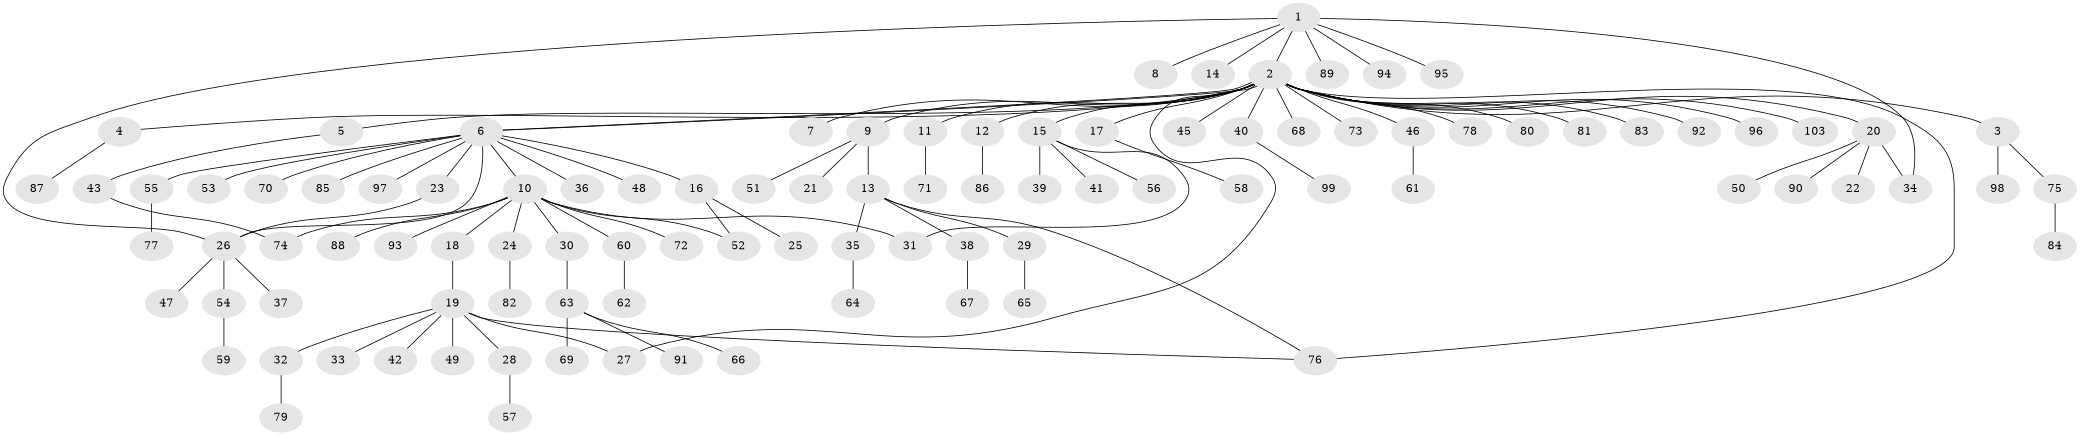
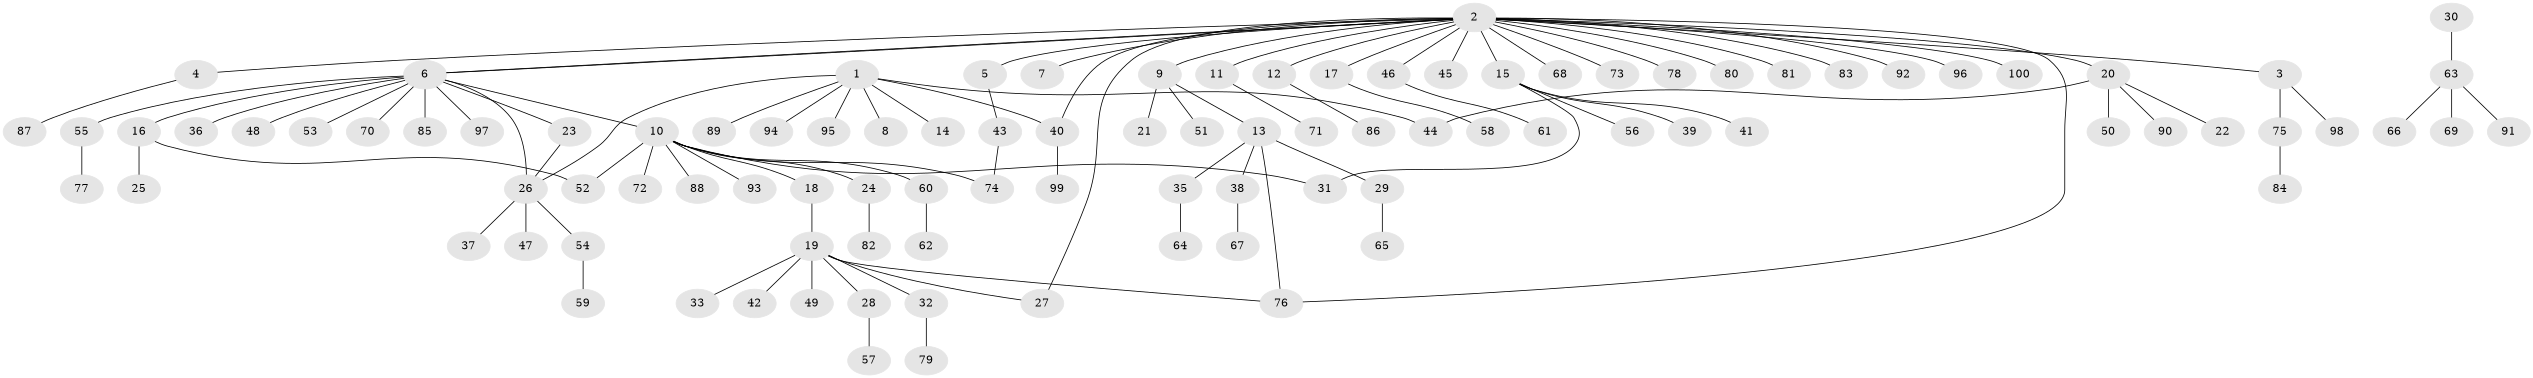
(1284, 46) -> (960, 97)
(1815, 132) -> (2019, 75)
(1910, 189) -> (1431, 132)
(546, 218) -> none
